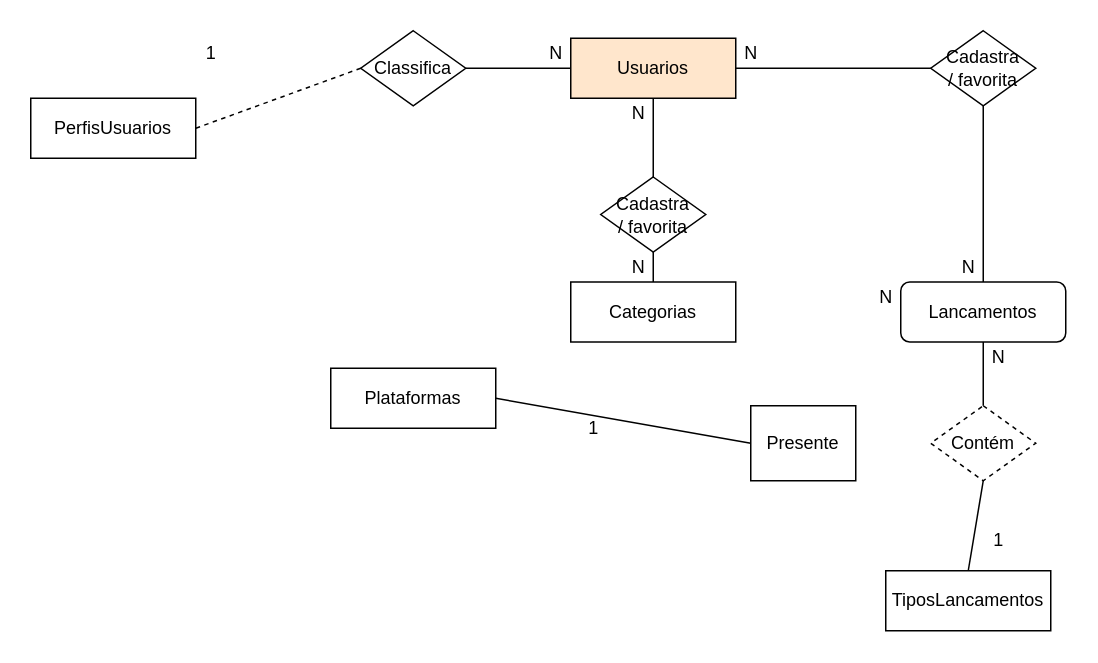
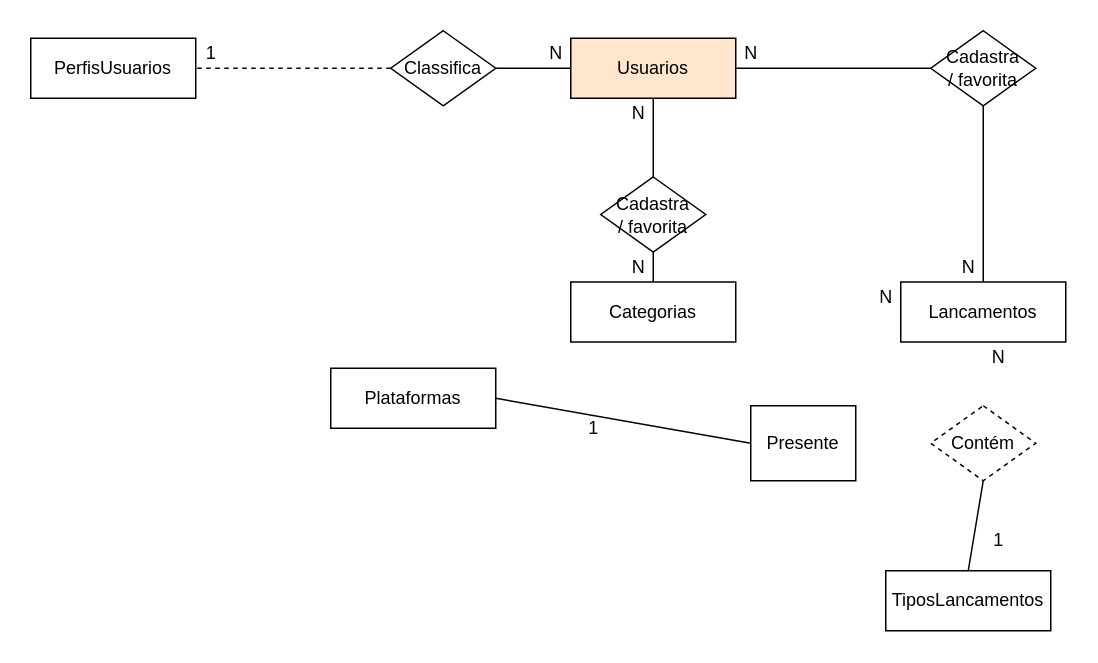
(413, 68) -> (443, 68)
(113, 128) -> (113, 68)
(983, 312) -> (983, 312)
(983, 373) -> none
